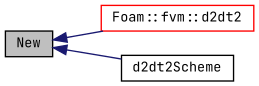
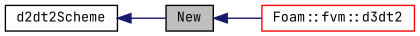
(178, 18) -> (338, 18)
(94, 54) -> (148, 18)
